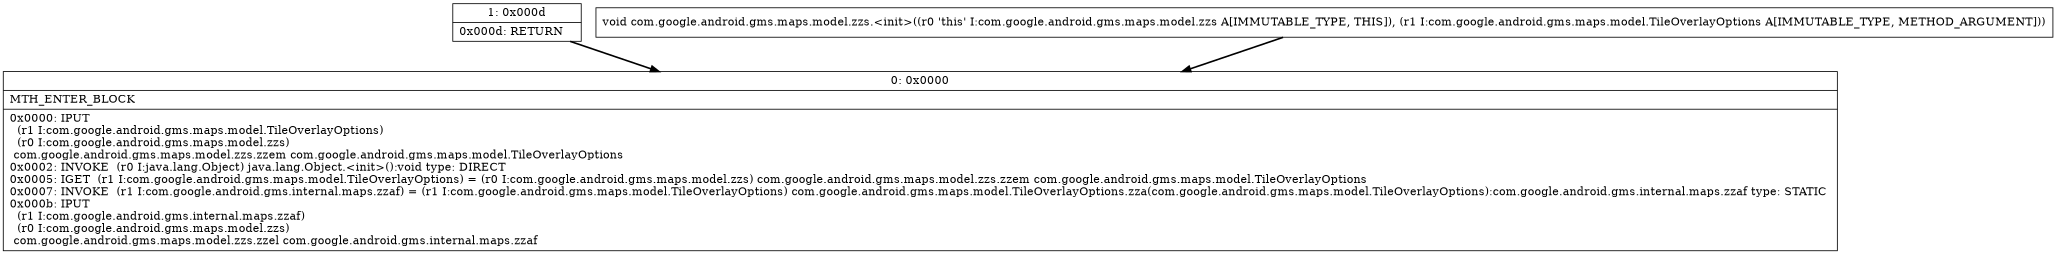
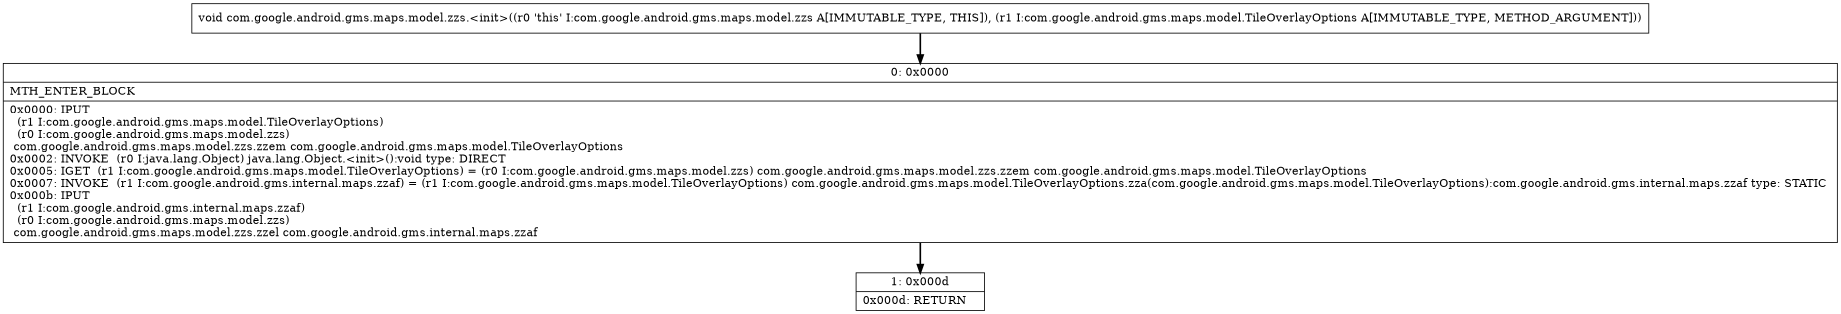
(611, 55) -> (920, 254)
